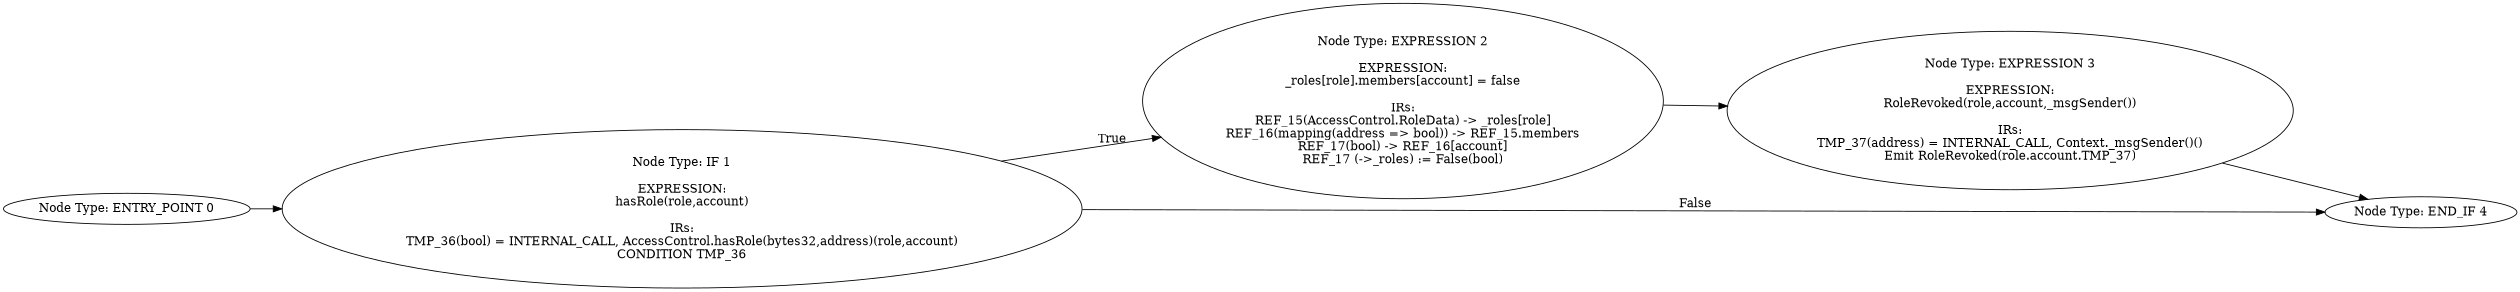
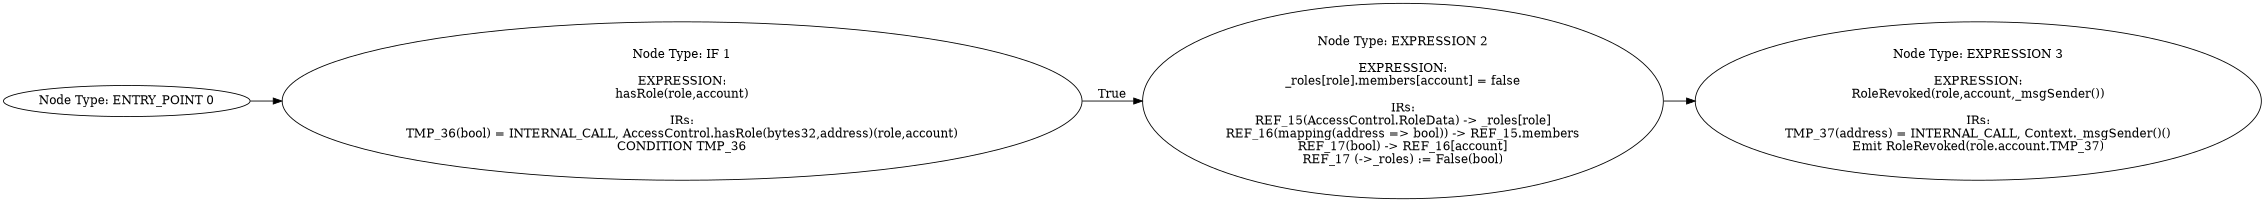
(2421, 212) -> none
